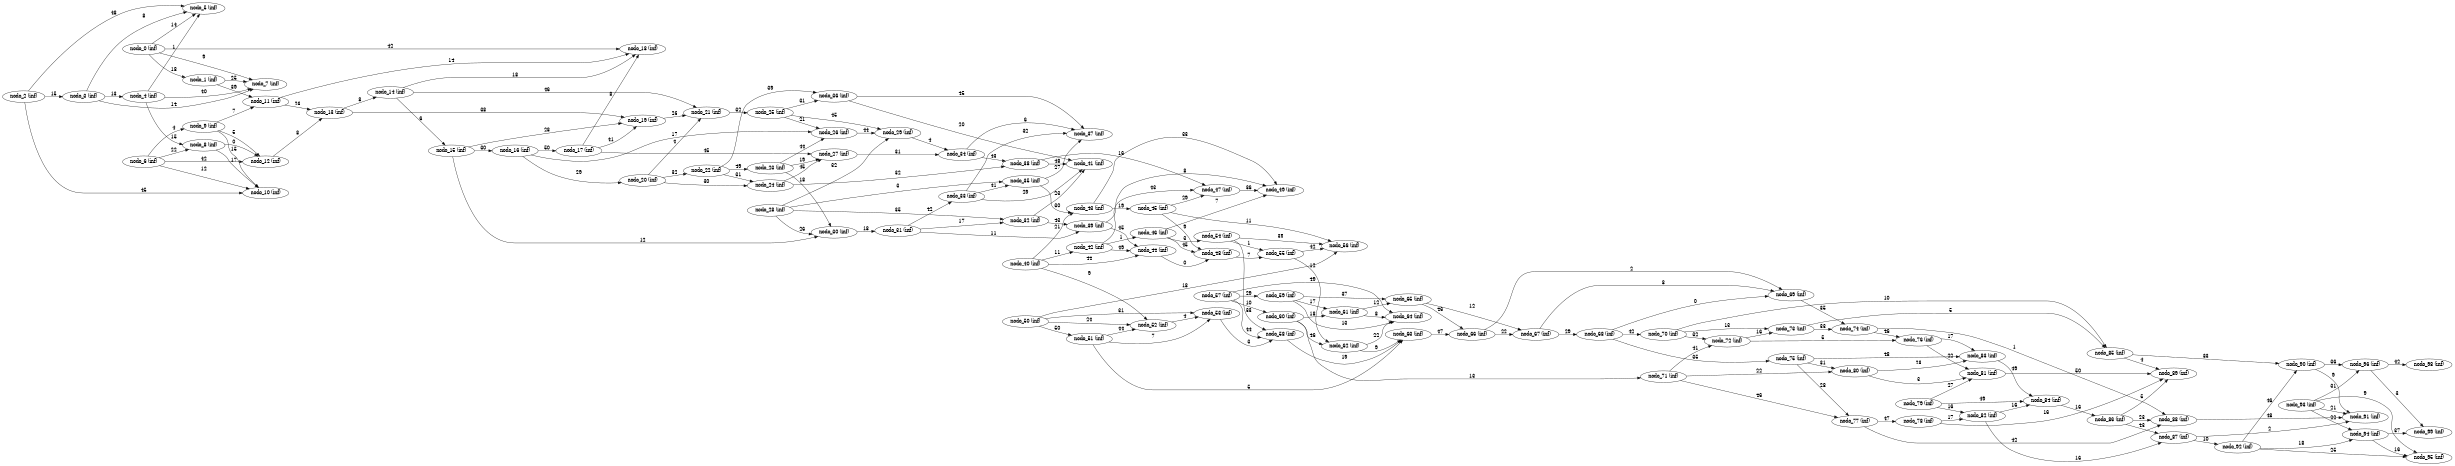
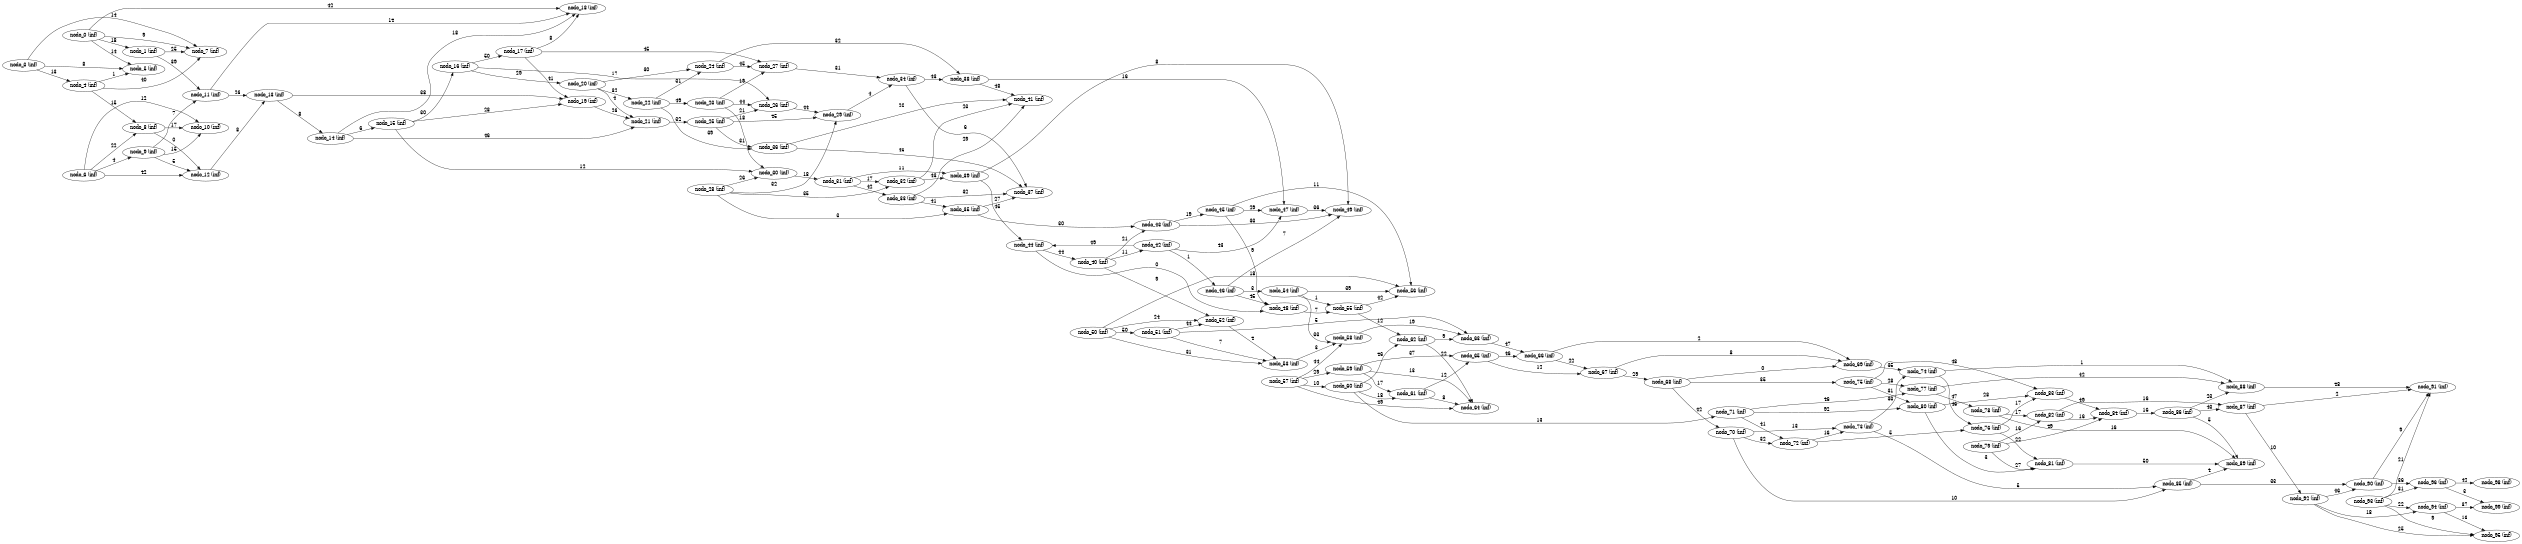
(24, 97) -> none
(1092, 263) -> (1057, 255)
(1759, 371) -> (1827, 410)
